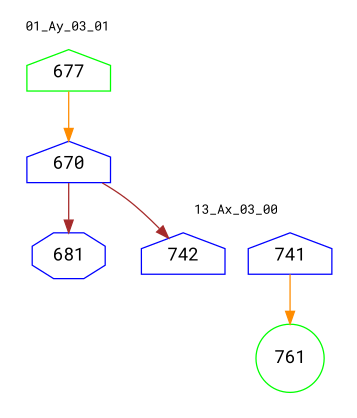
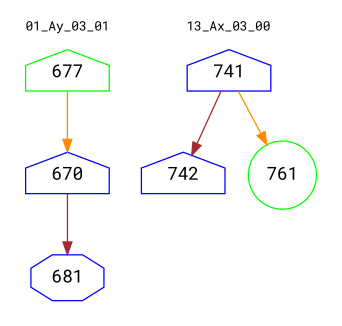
(140, 210) -> (209, 117)
